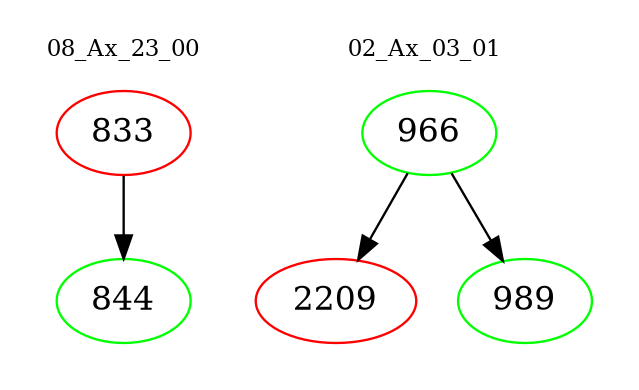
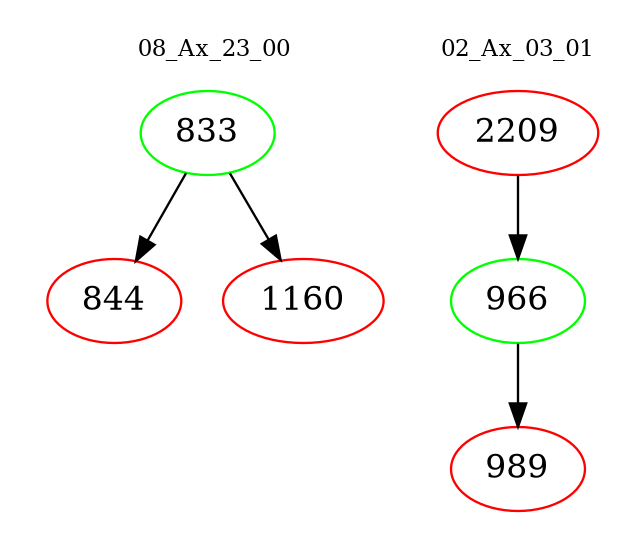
(124, 133) -> (208, 133)
(389, 206) -> (518, 206)
(124, 301) -> (114, 301)
none -> (303, 301)
(525, 301) -> (518, 469)
